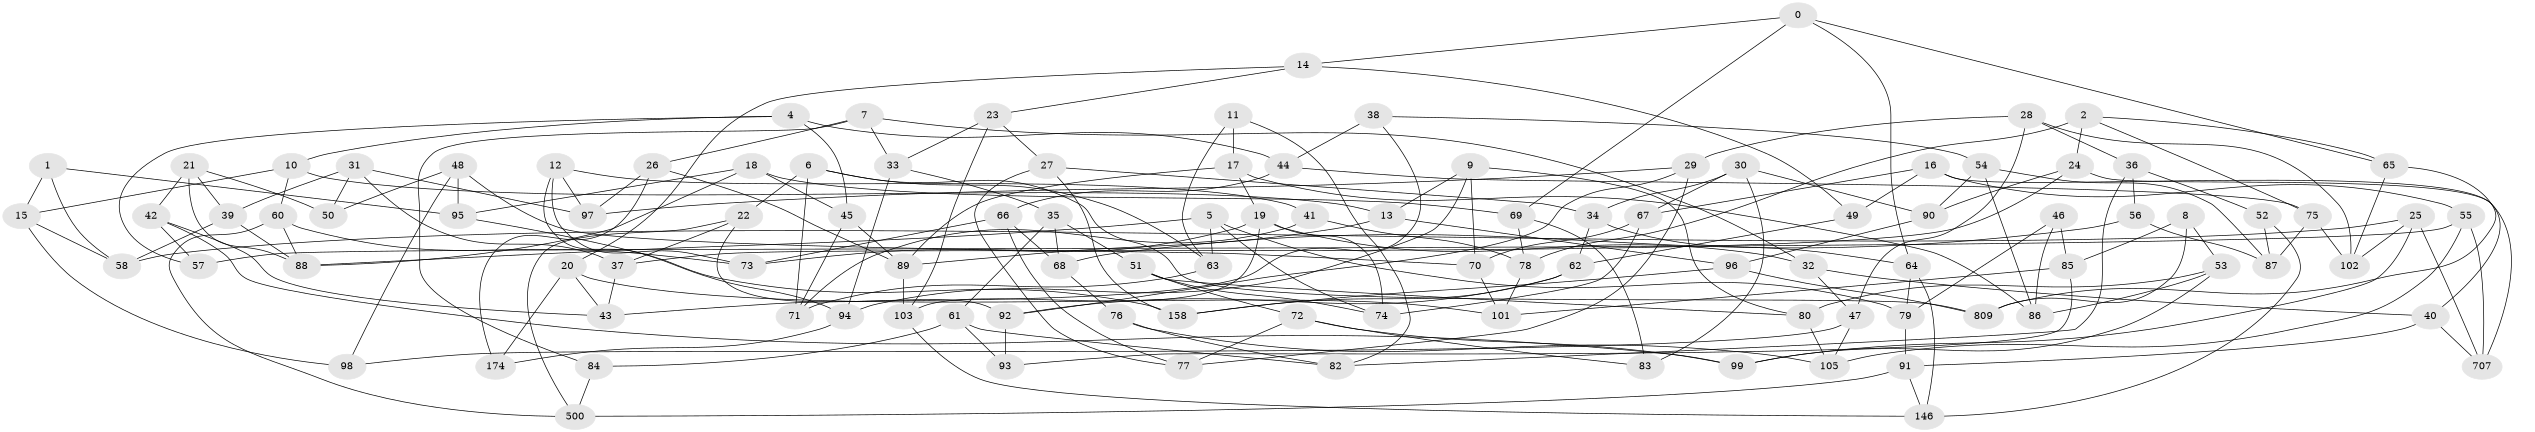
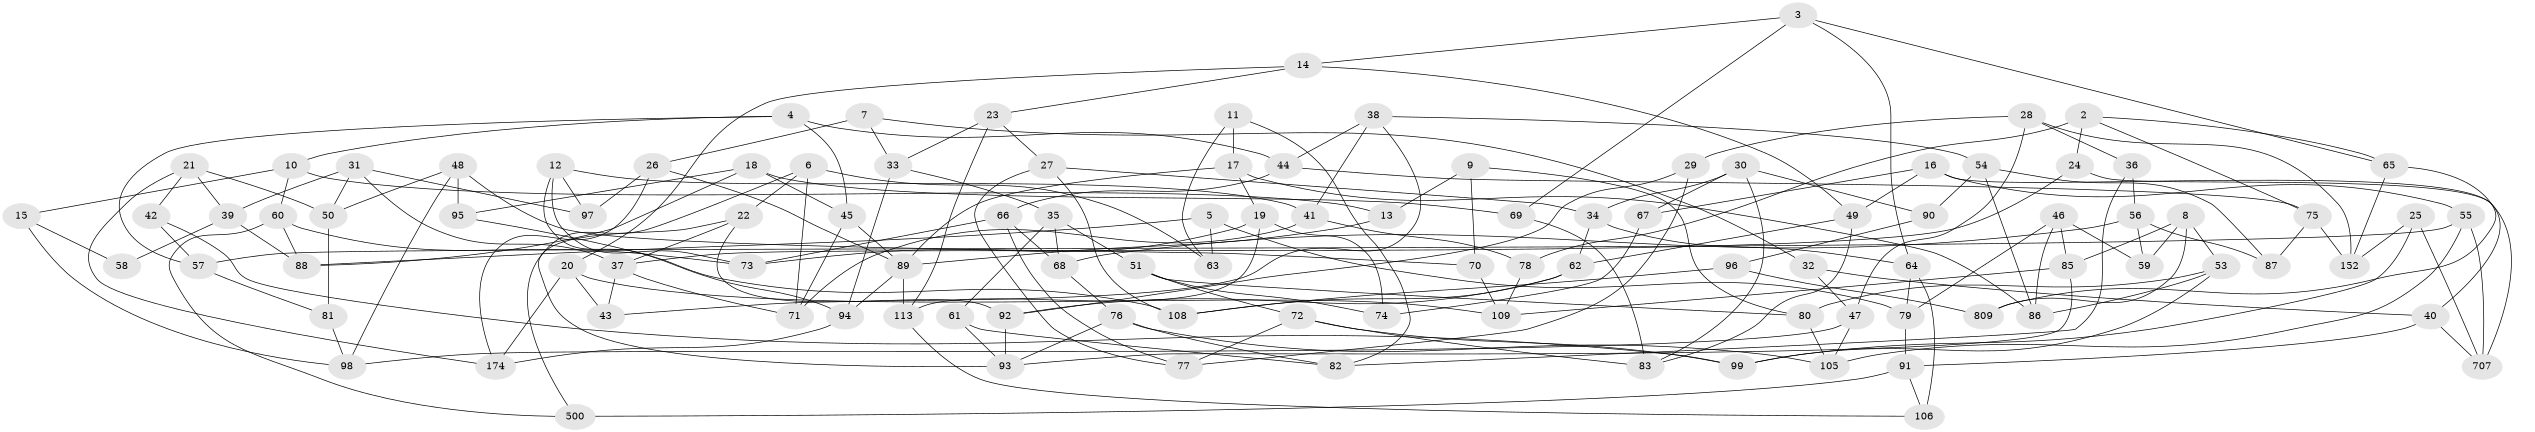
(1798, 15) -> (1798, 15)
(48, 166) -> none
none -> (1342, 166)
(1352, 184) -> none
(1987, 194) -> none
(2262, 216) -> none
(199, 224) -> (212, 317)
(1490, 231) -> none
(1155, 233) -> none
(1559, 241) -> none
(1521, 242) -> none
(1532, 249) -> none
none -> (2145, 266)
(2350, 266) -> (2350, 266)
(1278, 269) -> none
(1278, 280) -> (879, 288)
(973, 285) -> (722, 300)
(369, 298) -> none
(1585, 300) -> (604, 338)
none -> (1778, 306)
none -> (328, 317)
(904, 317) -> (904, 317)
(1178, 317) -> (1178, 317)
(1501, 317) -> (1501, 317)
none -> (1051, 346)
(594, 367) -> none
(1924, 417) -> (1924, 417)
